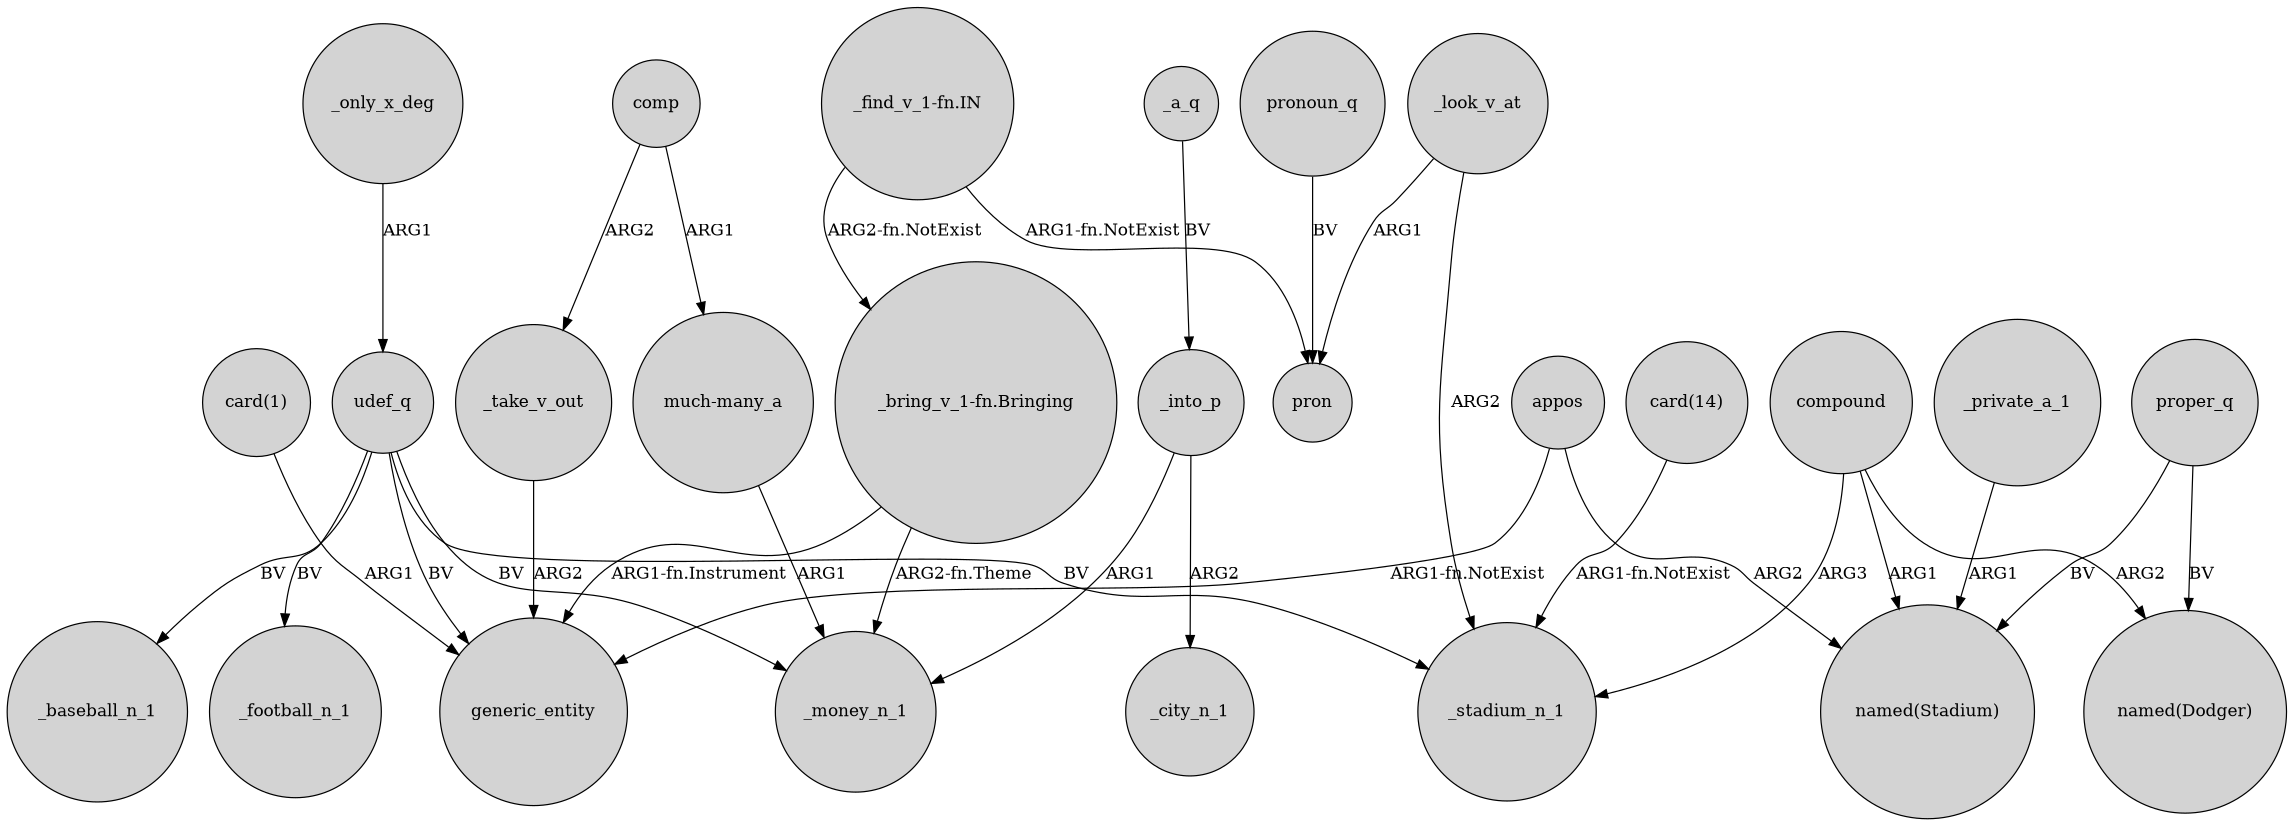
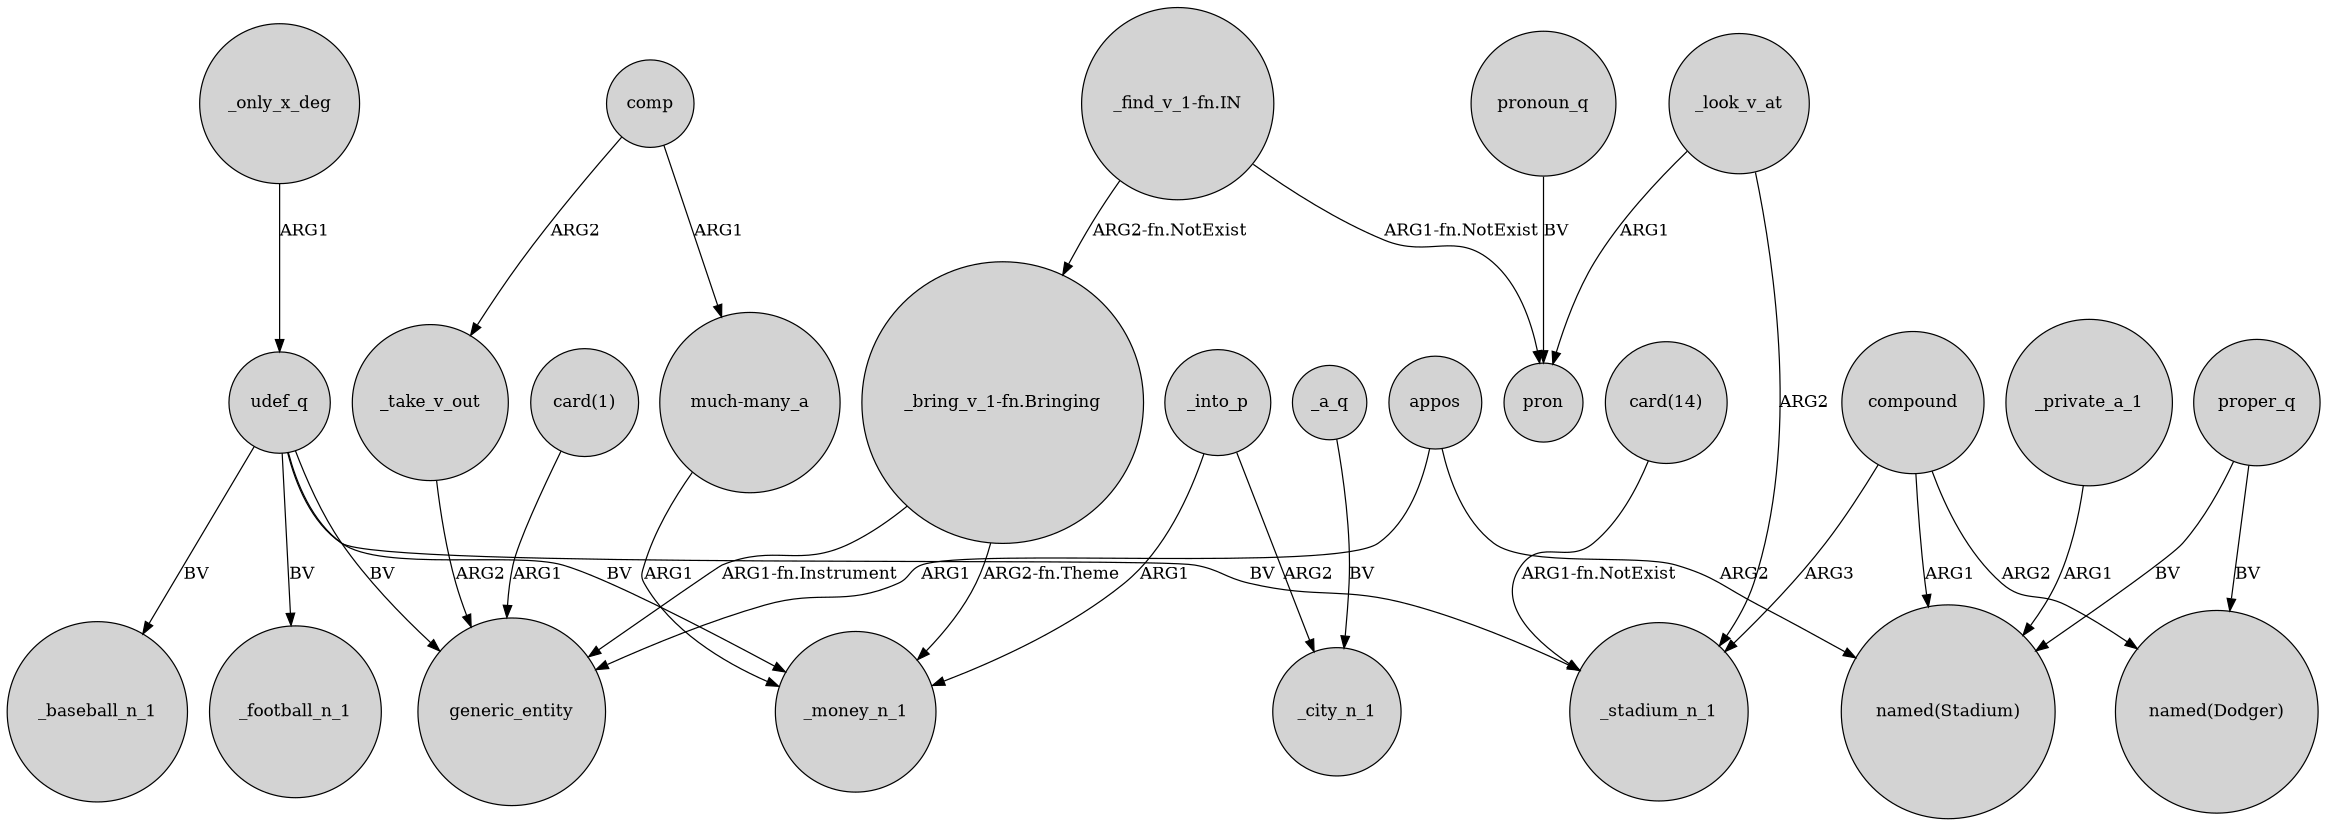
(1186, 239) -> (1349, 537)
(1468, 574) -> (946, 574)
